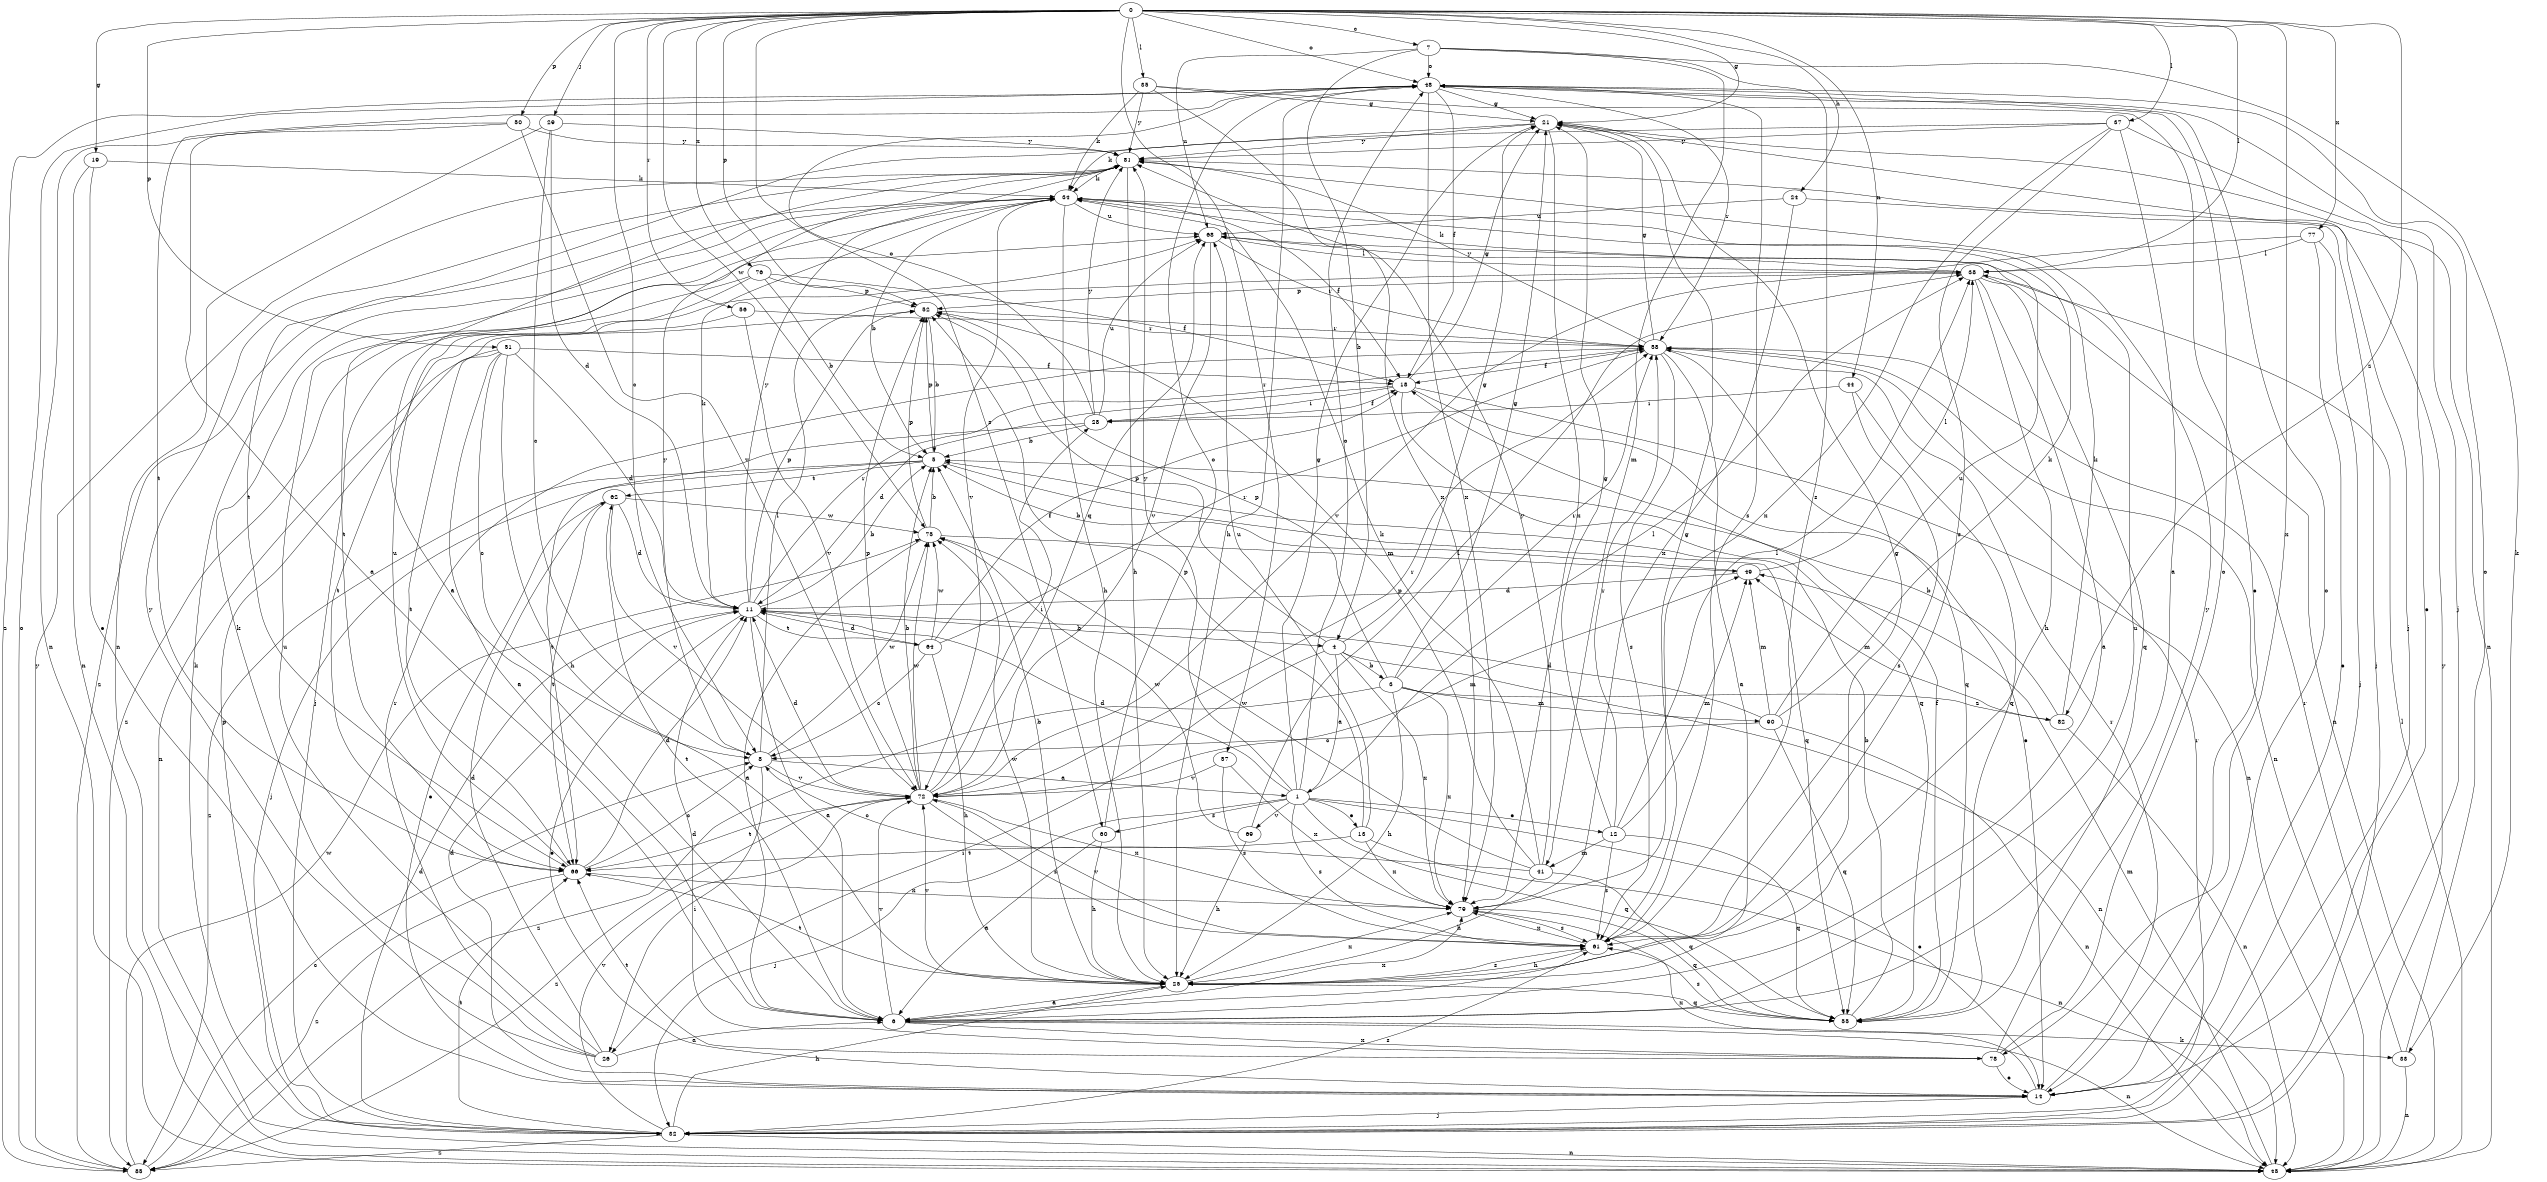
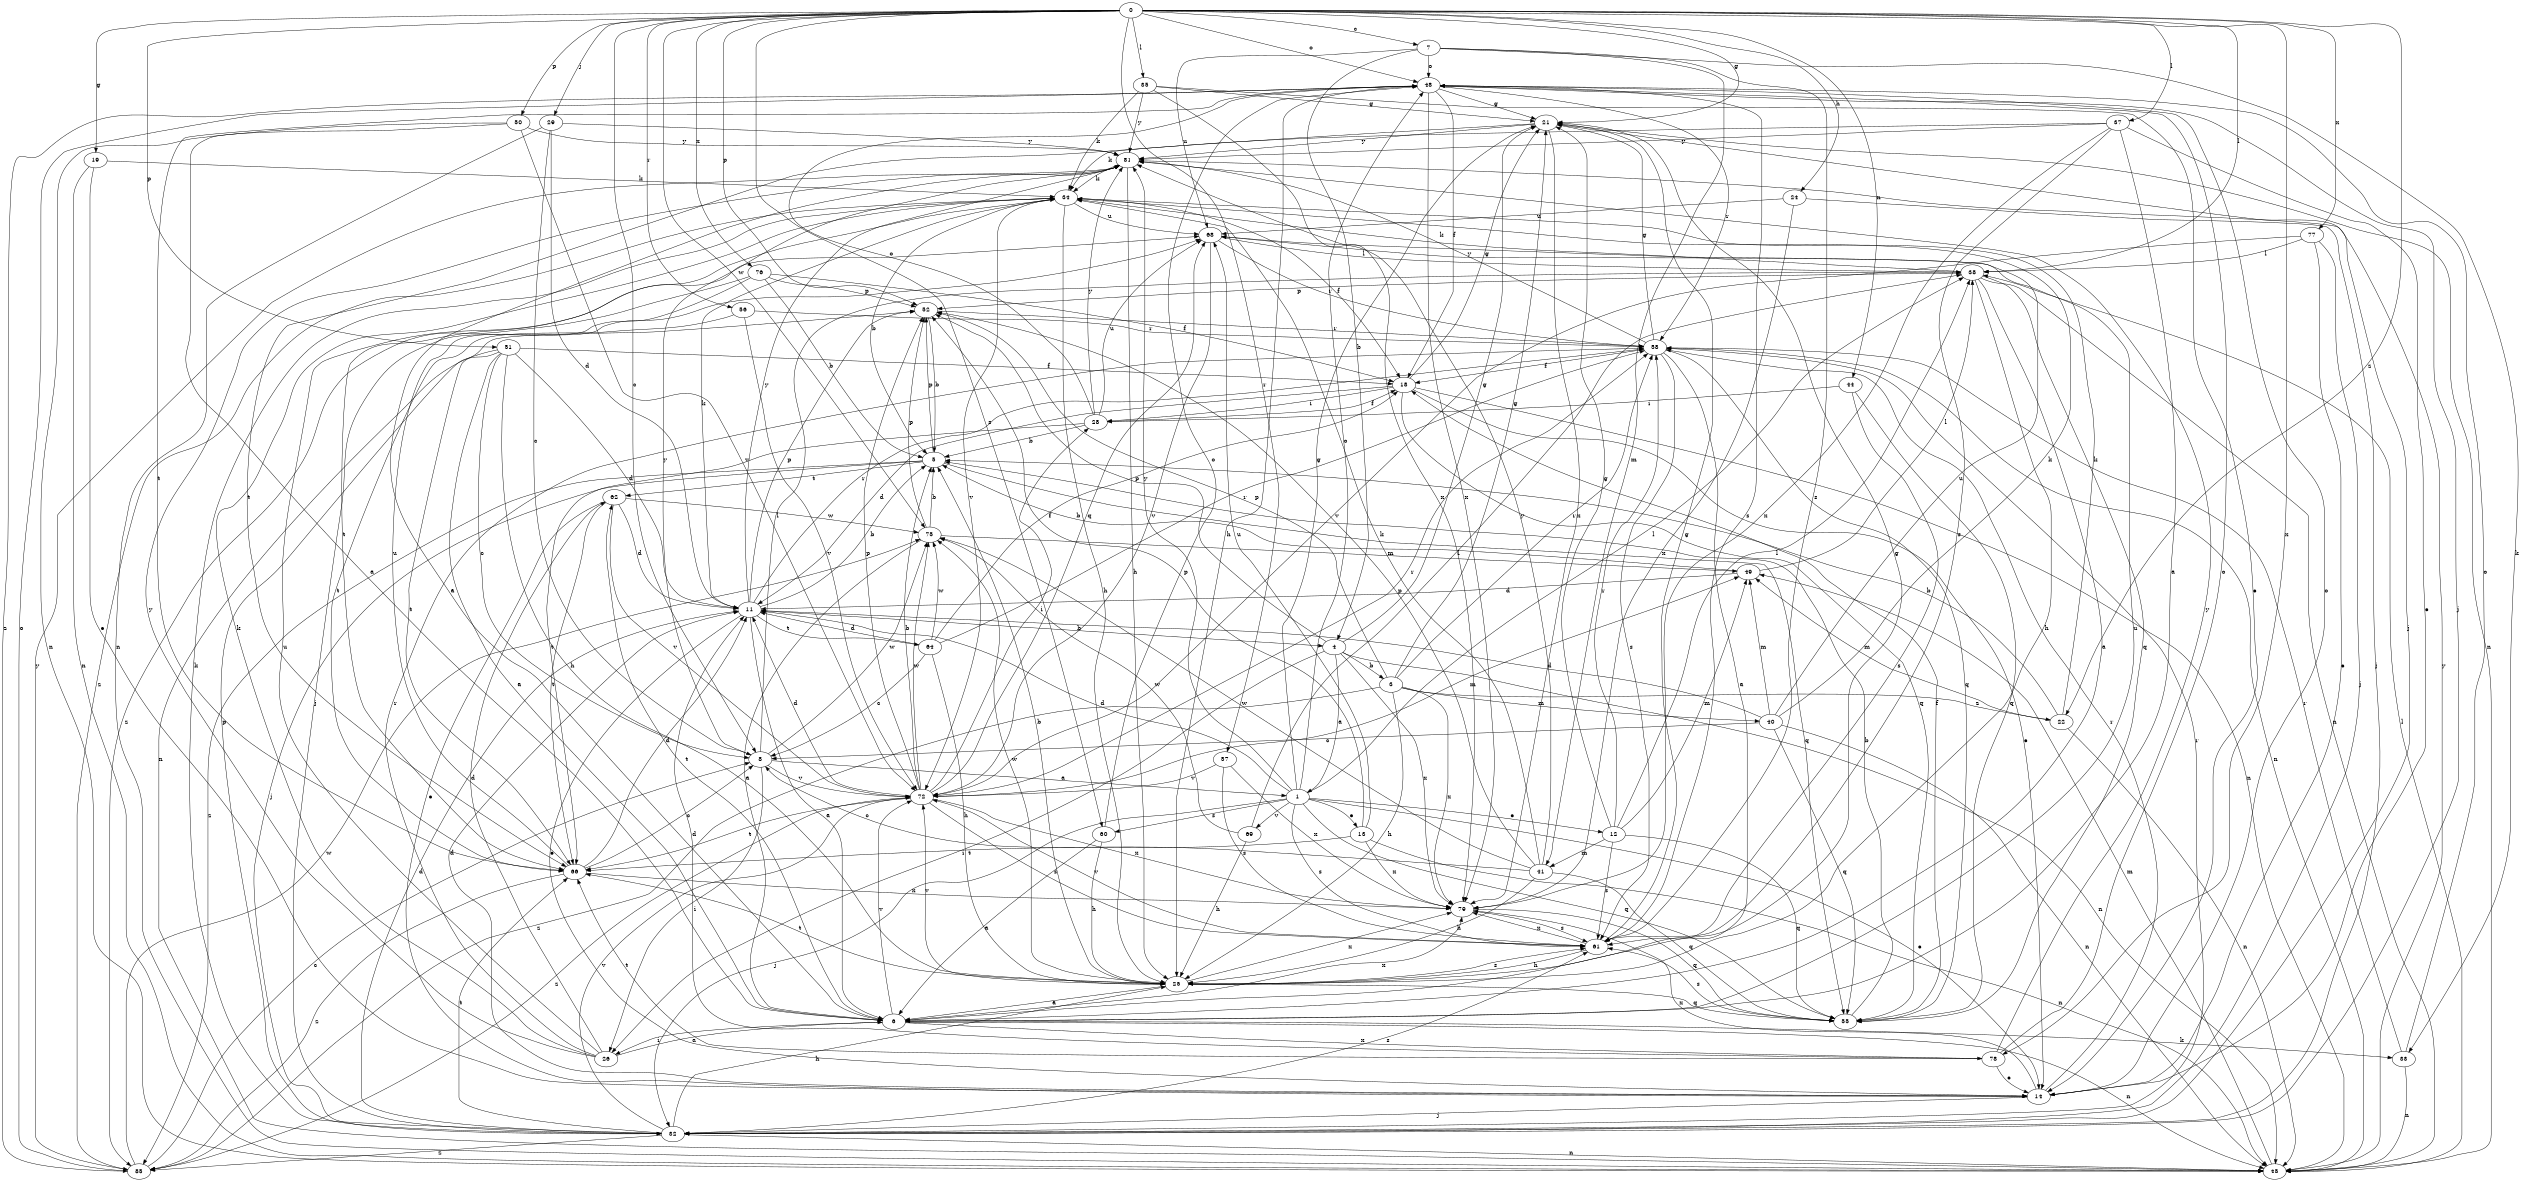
(1771, 722) -> (1771, 722)
(2062, 722) -> (2062, 722)
none -> (742, 1028)
